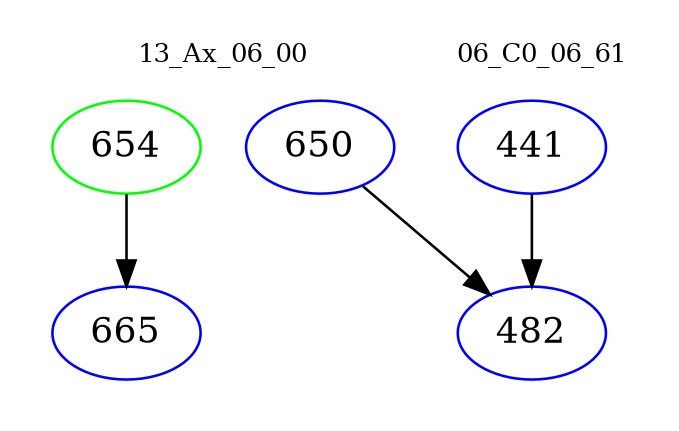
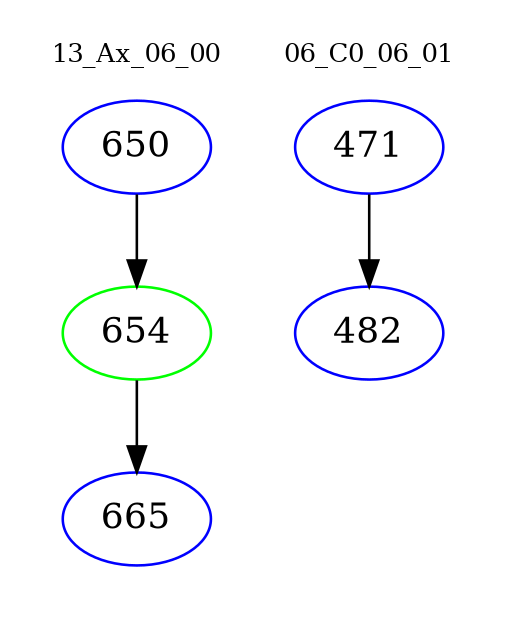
(542, 56) -> (369, 56)
(532, 147) -> (369, 147)
(398, 216) -> (137, 227)
